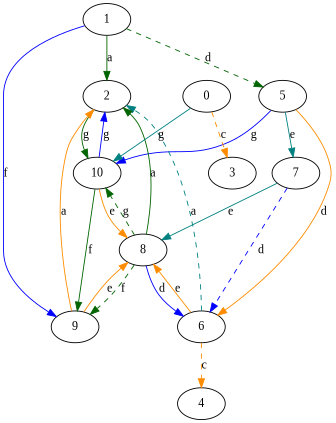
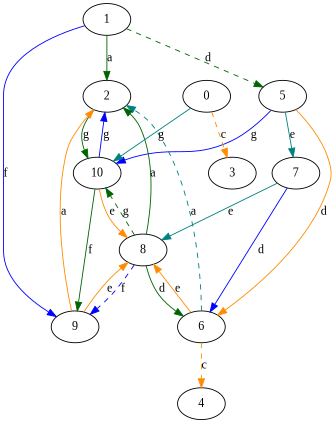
(251, 246) -> (251, 246)
(117, 288) -> (117, 288)
(156, 291) -> (156, 291)
